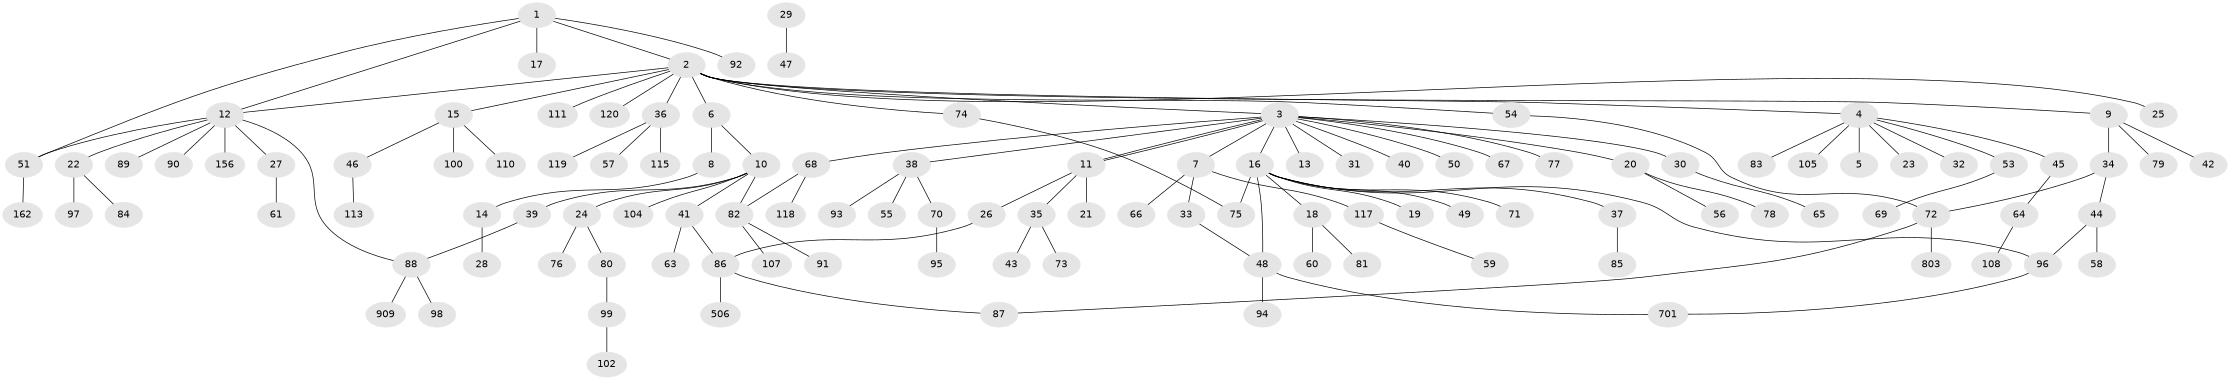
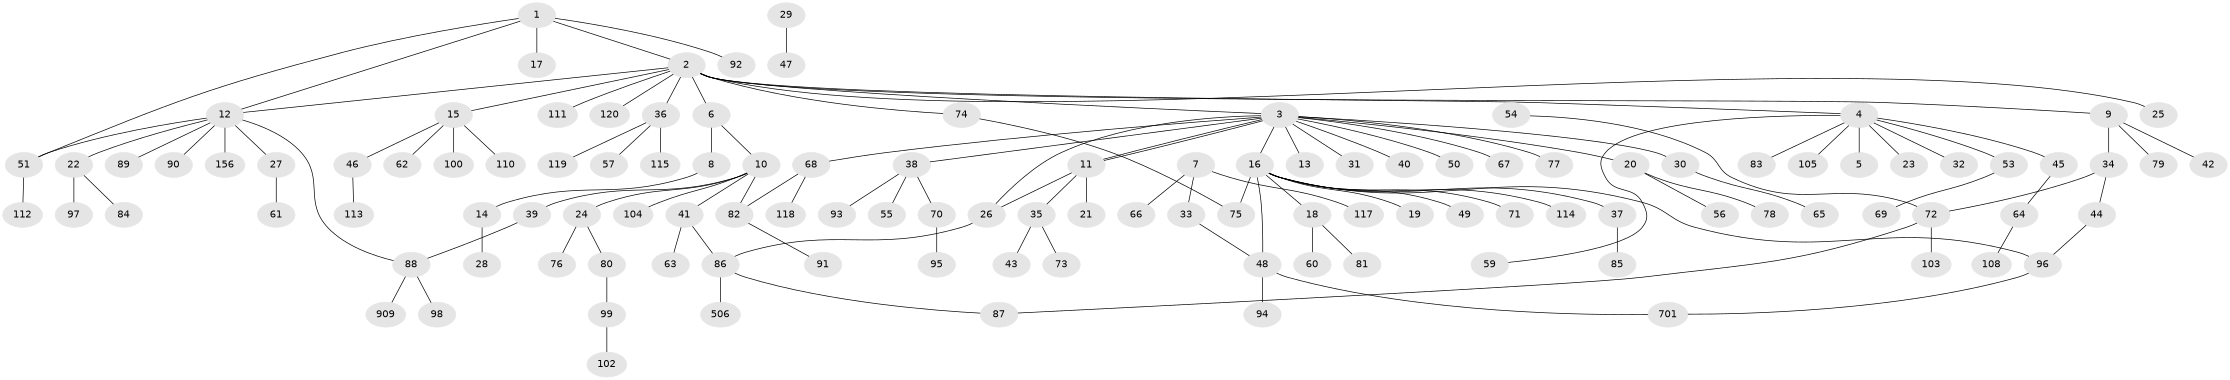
(1096, 100) -> none
(1238, 140) -> (1071, 149)
none -> (402, 165)
(23, 215) -> (23, 215)
none -> (1566, 215)
(1426, 241) -> (1606, 152)
(772, 265) -> none
(1931, 265) -> (1931, 265)
(2097, 265) -> none
